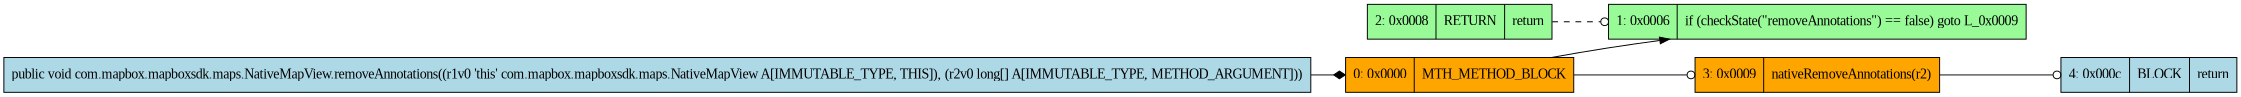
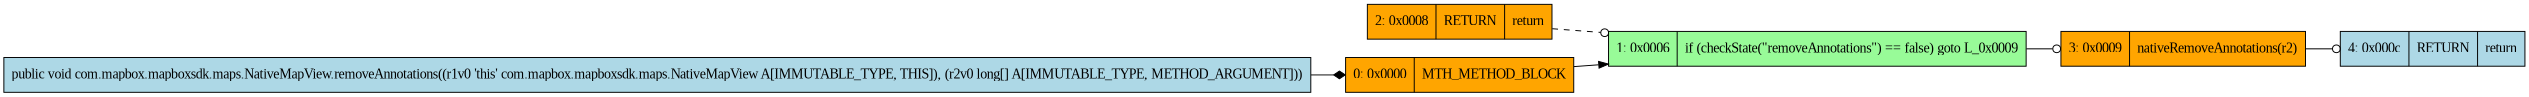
(1460, 22) -> (1460, 22)
(2160, 74) -> (2443, 48)
(1630, 75) -> (2040, 49)
